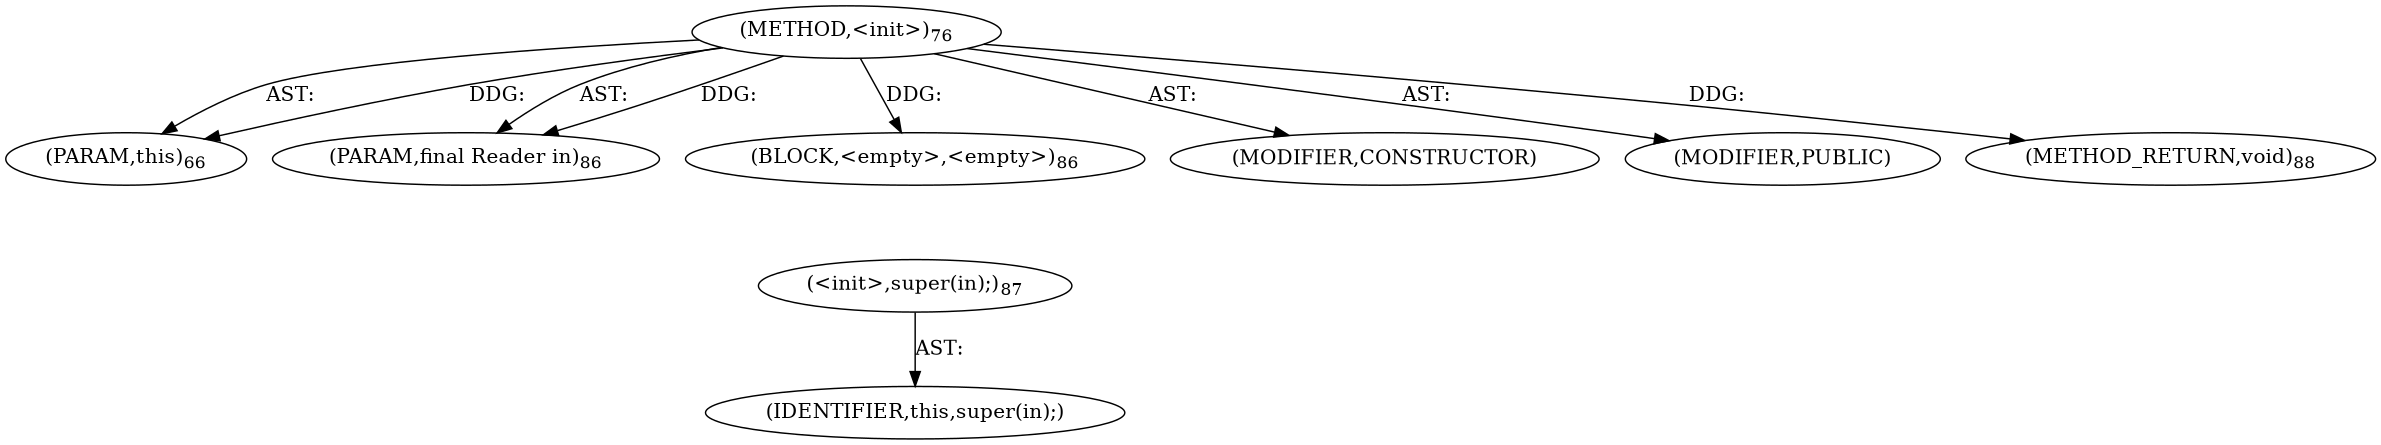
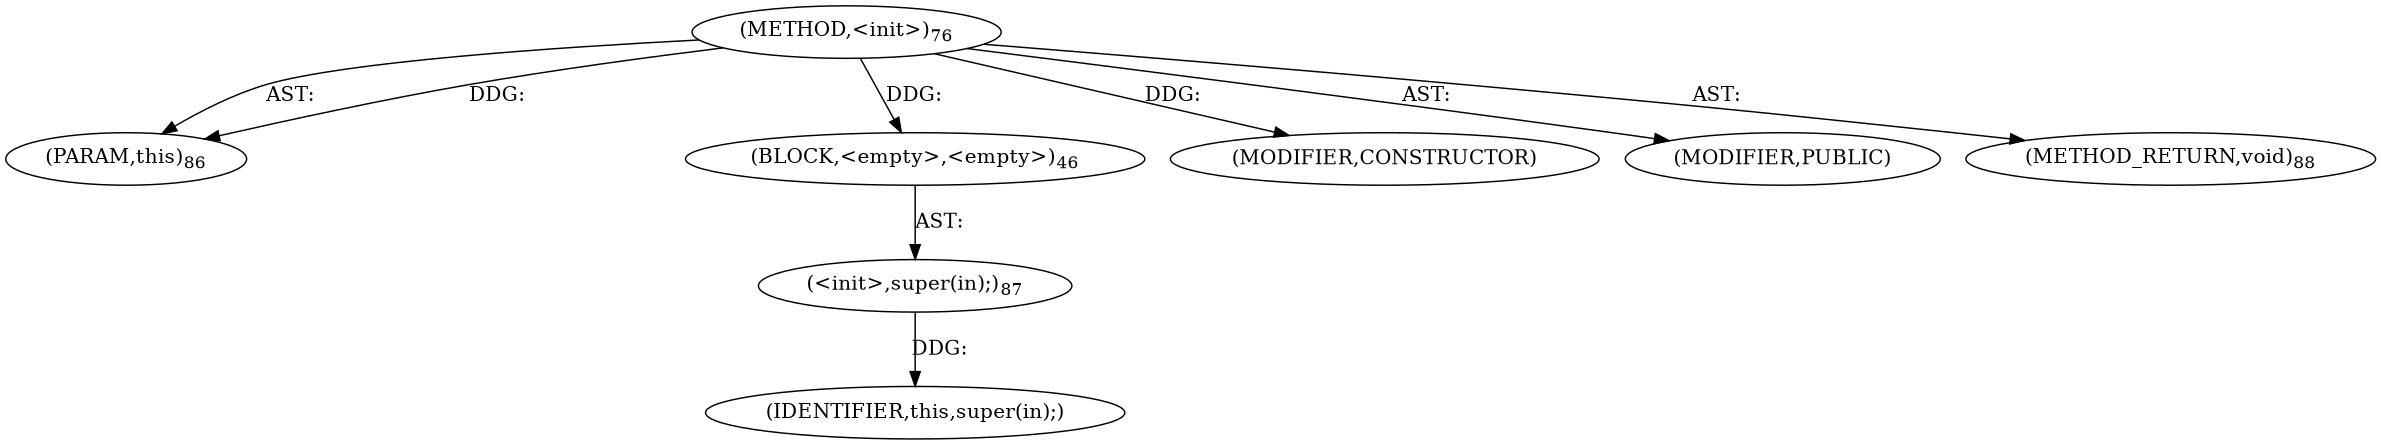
(1176, 96) -> (1176, 96)
(1720, 96) -> (1720, 96)
(195, 157) -> (195, 157)
(1068, 157) -> (1068, 157)
(466, 159) -> none
none -> (915, 215)
(943, 349) -> (943, 349)
